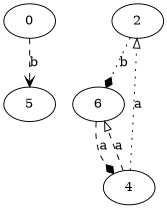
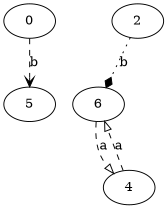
(134, 109) -> none
(97, 144) -> (97, 144)
